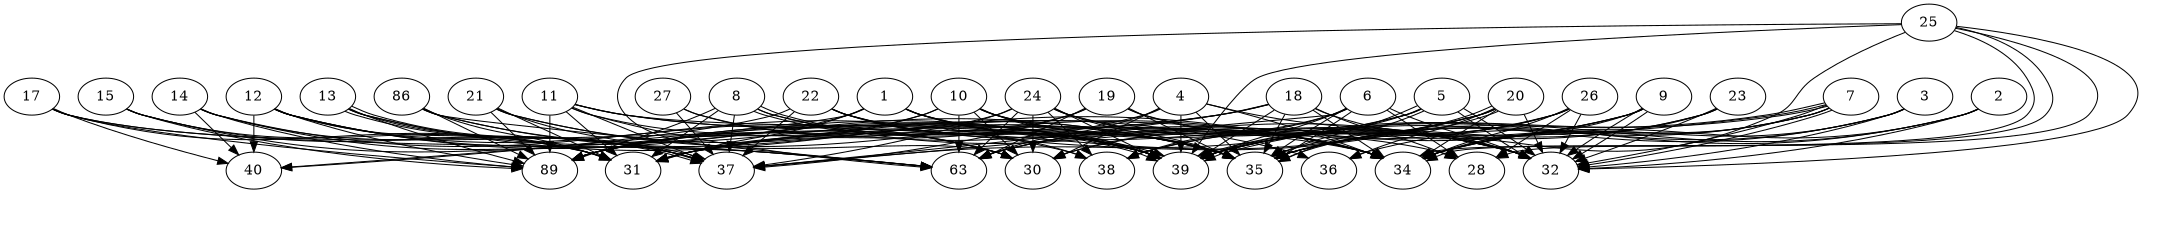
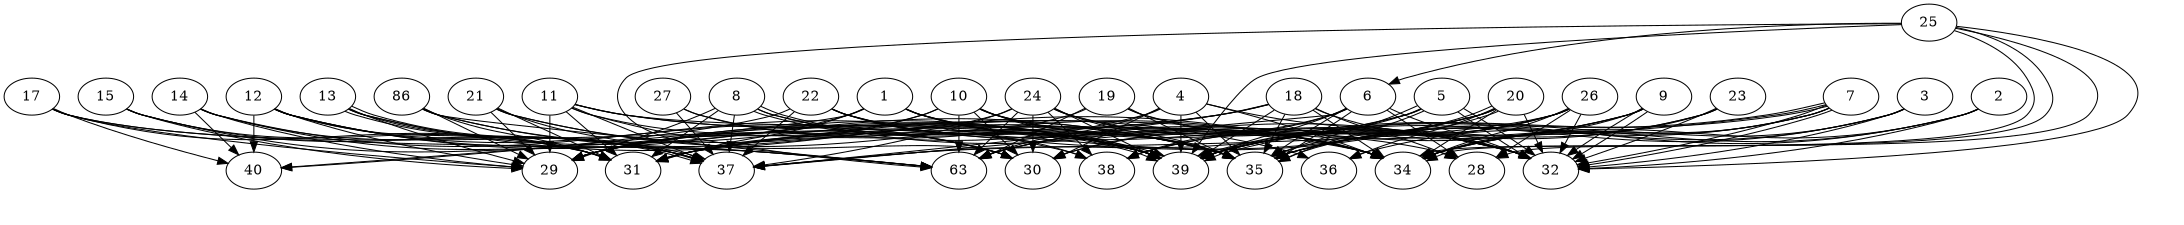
(927, 147) -> (1168, 144)
(1610, 150) -> (1535, 50)
(550, 171) -> (550, 171)
